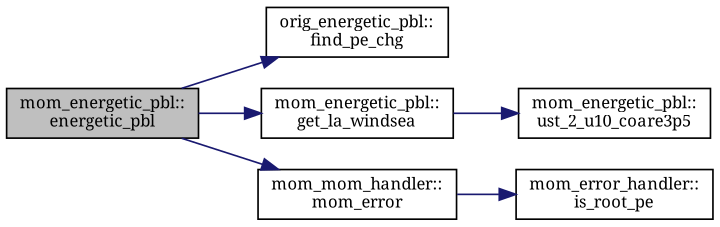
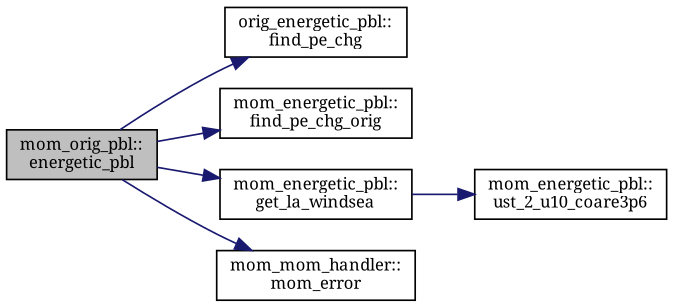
(103, 113) -> (82, 155)
none -> (316, 113)
(615, 113) -> (571, 194)
(615, 194) -> none
